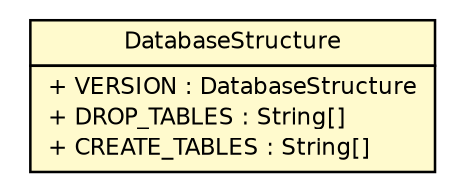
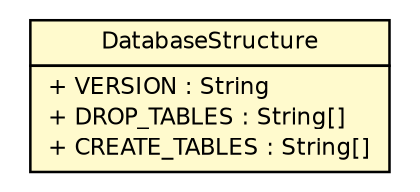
(233, 87) -> (159, 87)
